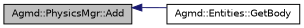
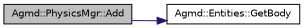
(154, 8) -> (145, 21)
